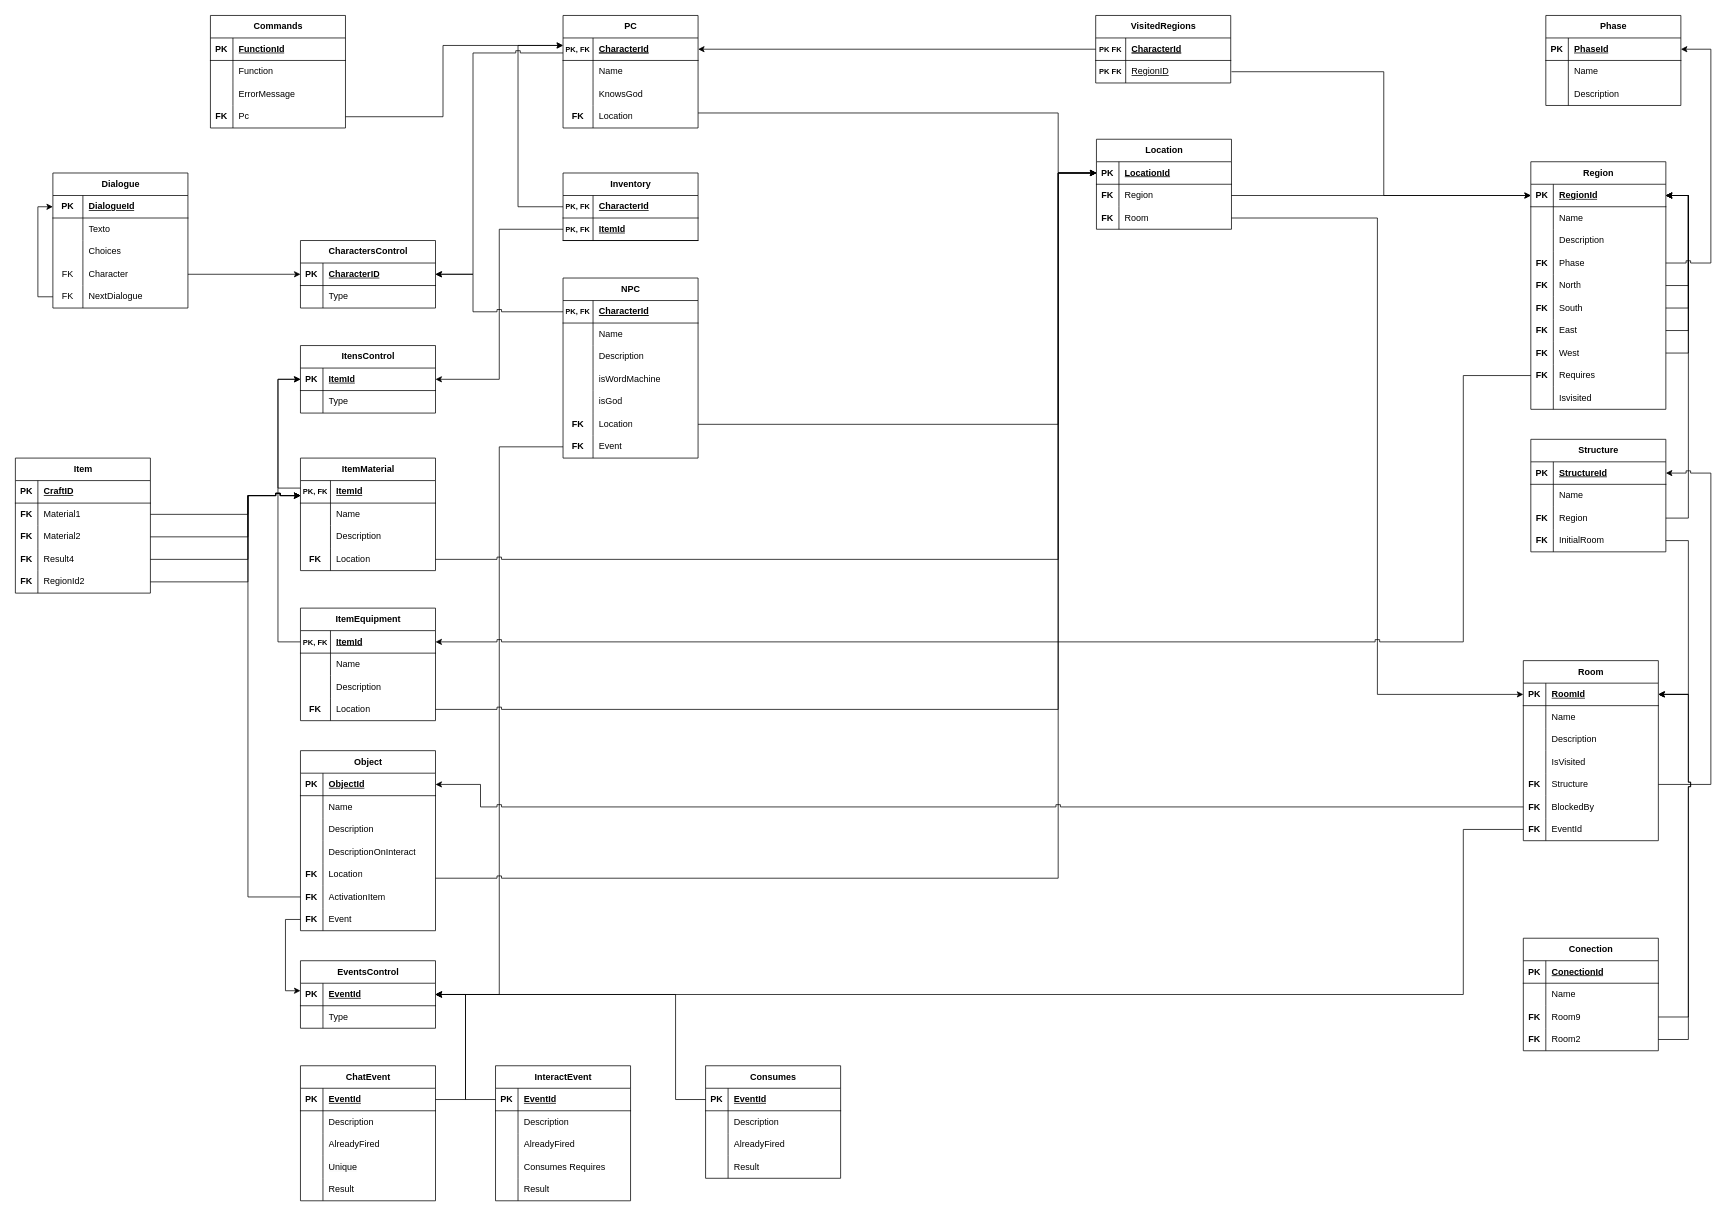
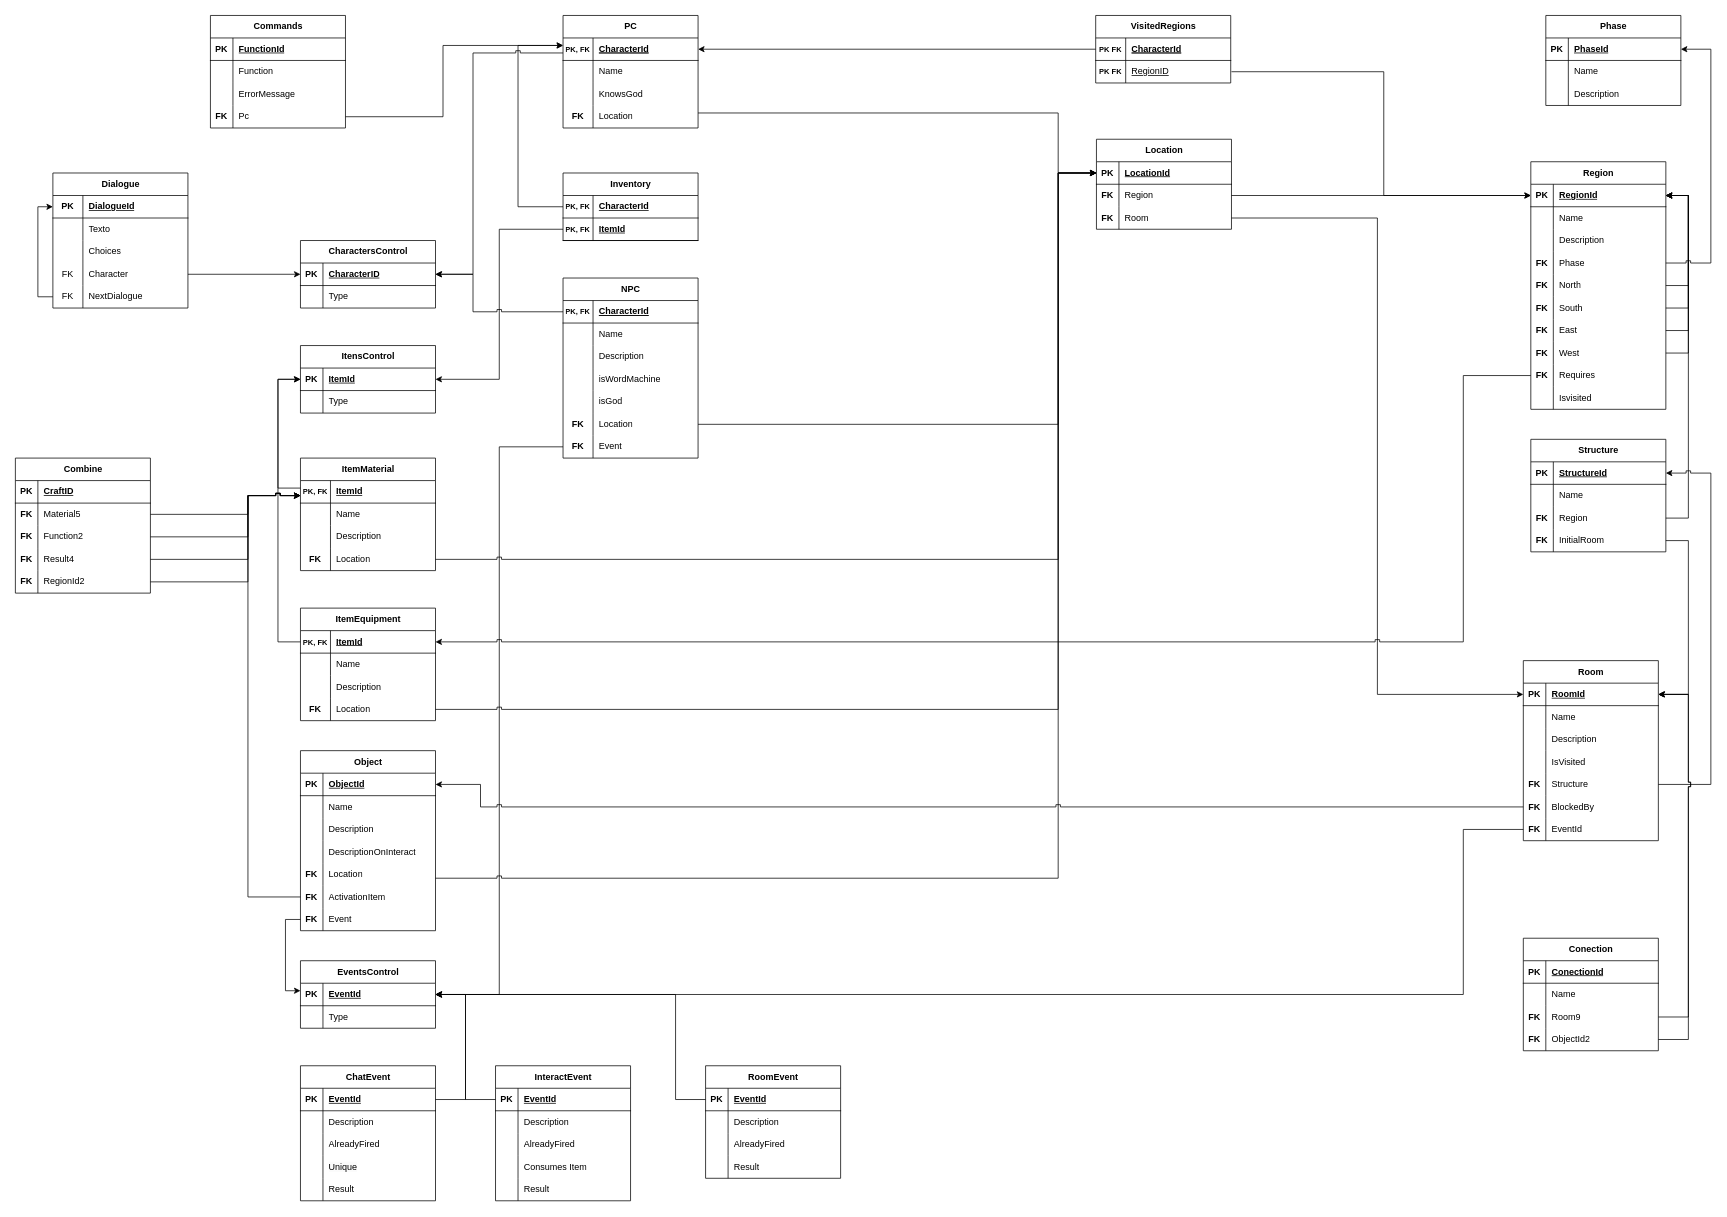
(83, 469) -> (83, 469)
(64, 514) -> (64, 514)
(64, 537) -> (65, 537)
(1564, 1039) -> (1574, 1039)
(773, 1077) -> (773, 1077)
(564, 1167) -> (555, 1167)
